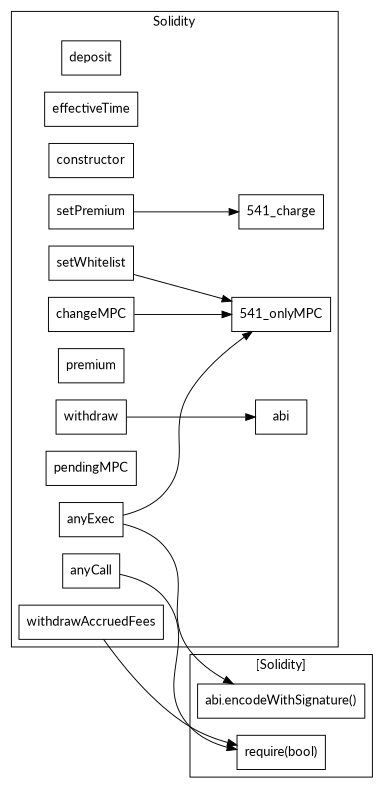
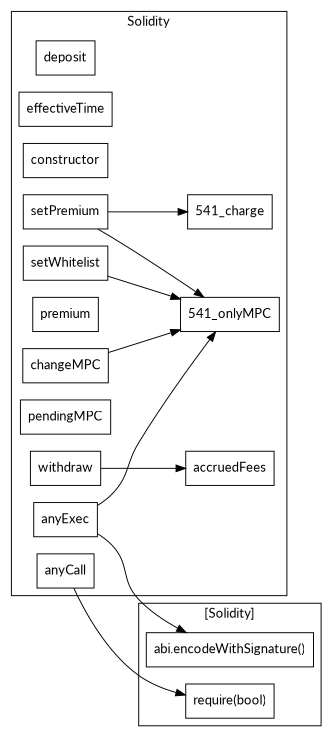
none -> (147, 260)
(281, 417) -> (230, 468)
(91, 622) -> none
